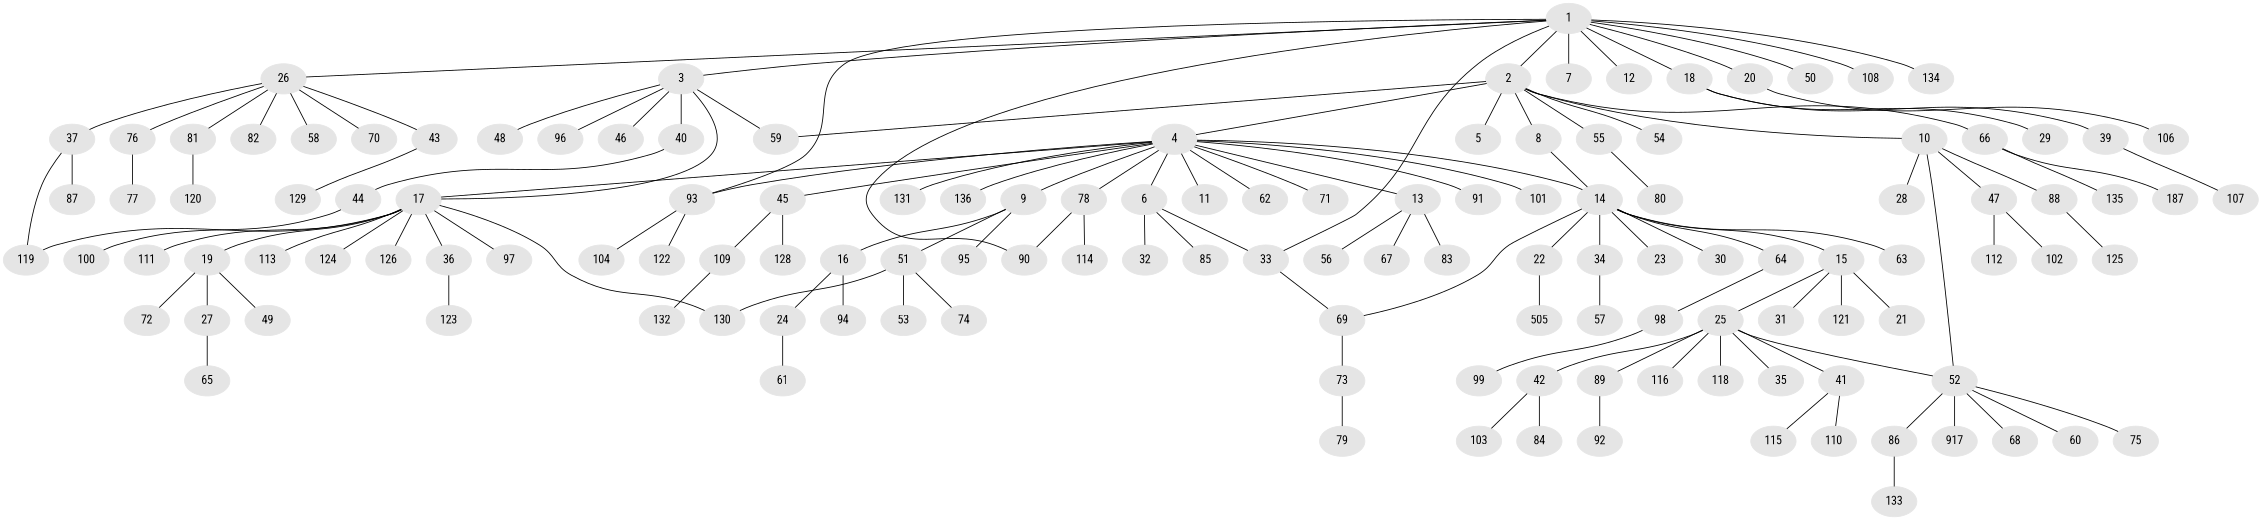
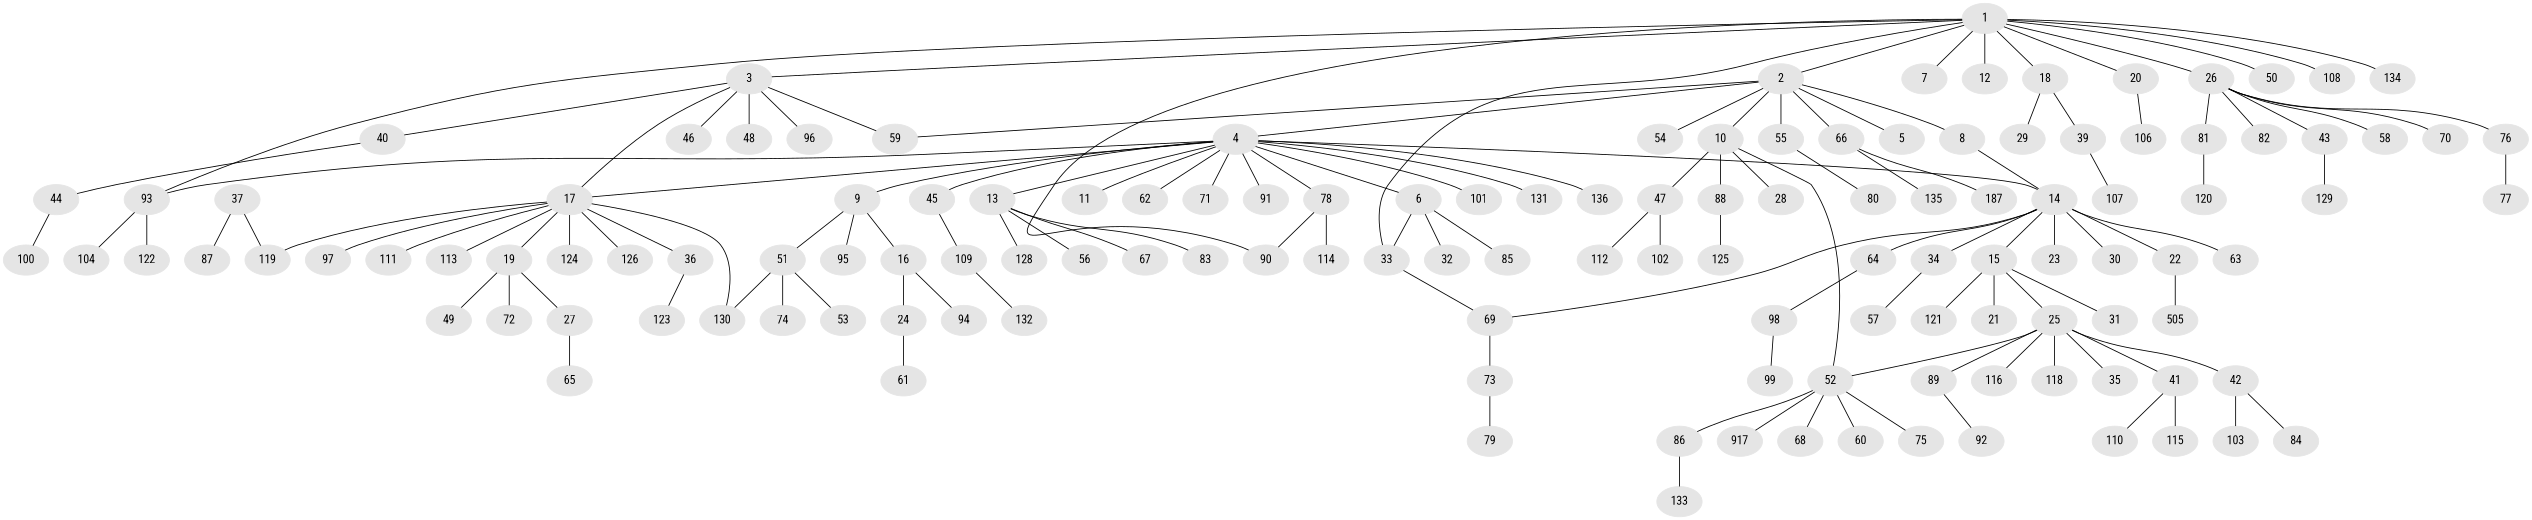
(175, 103) -> none
(783, 230) -> (1008, 230)
